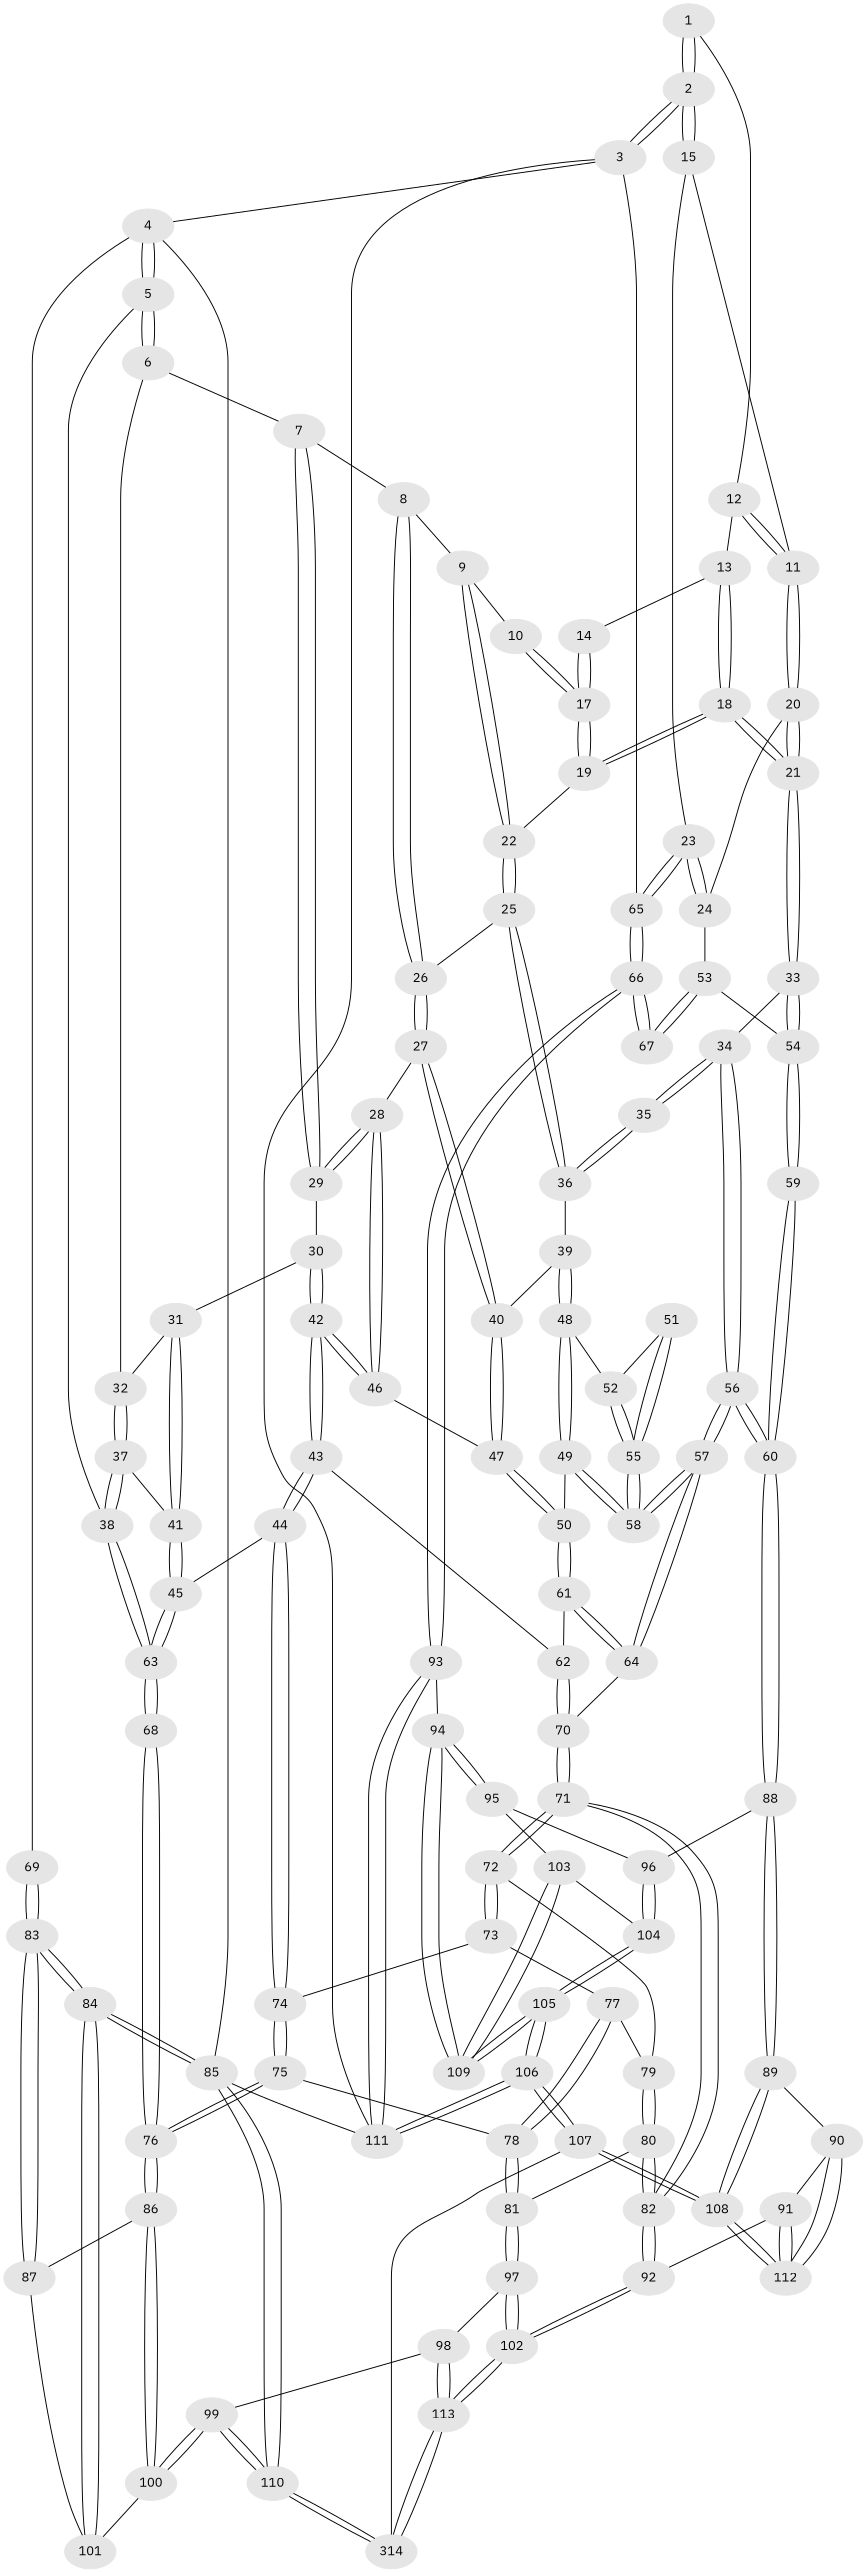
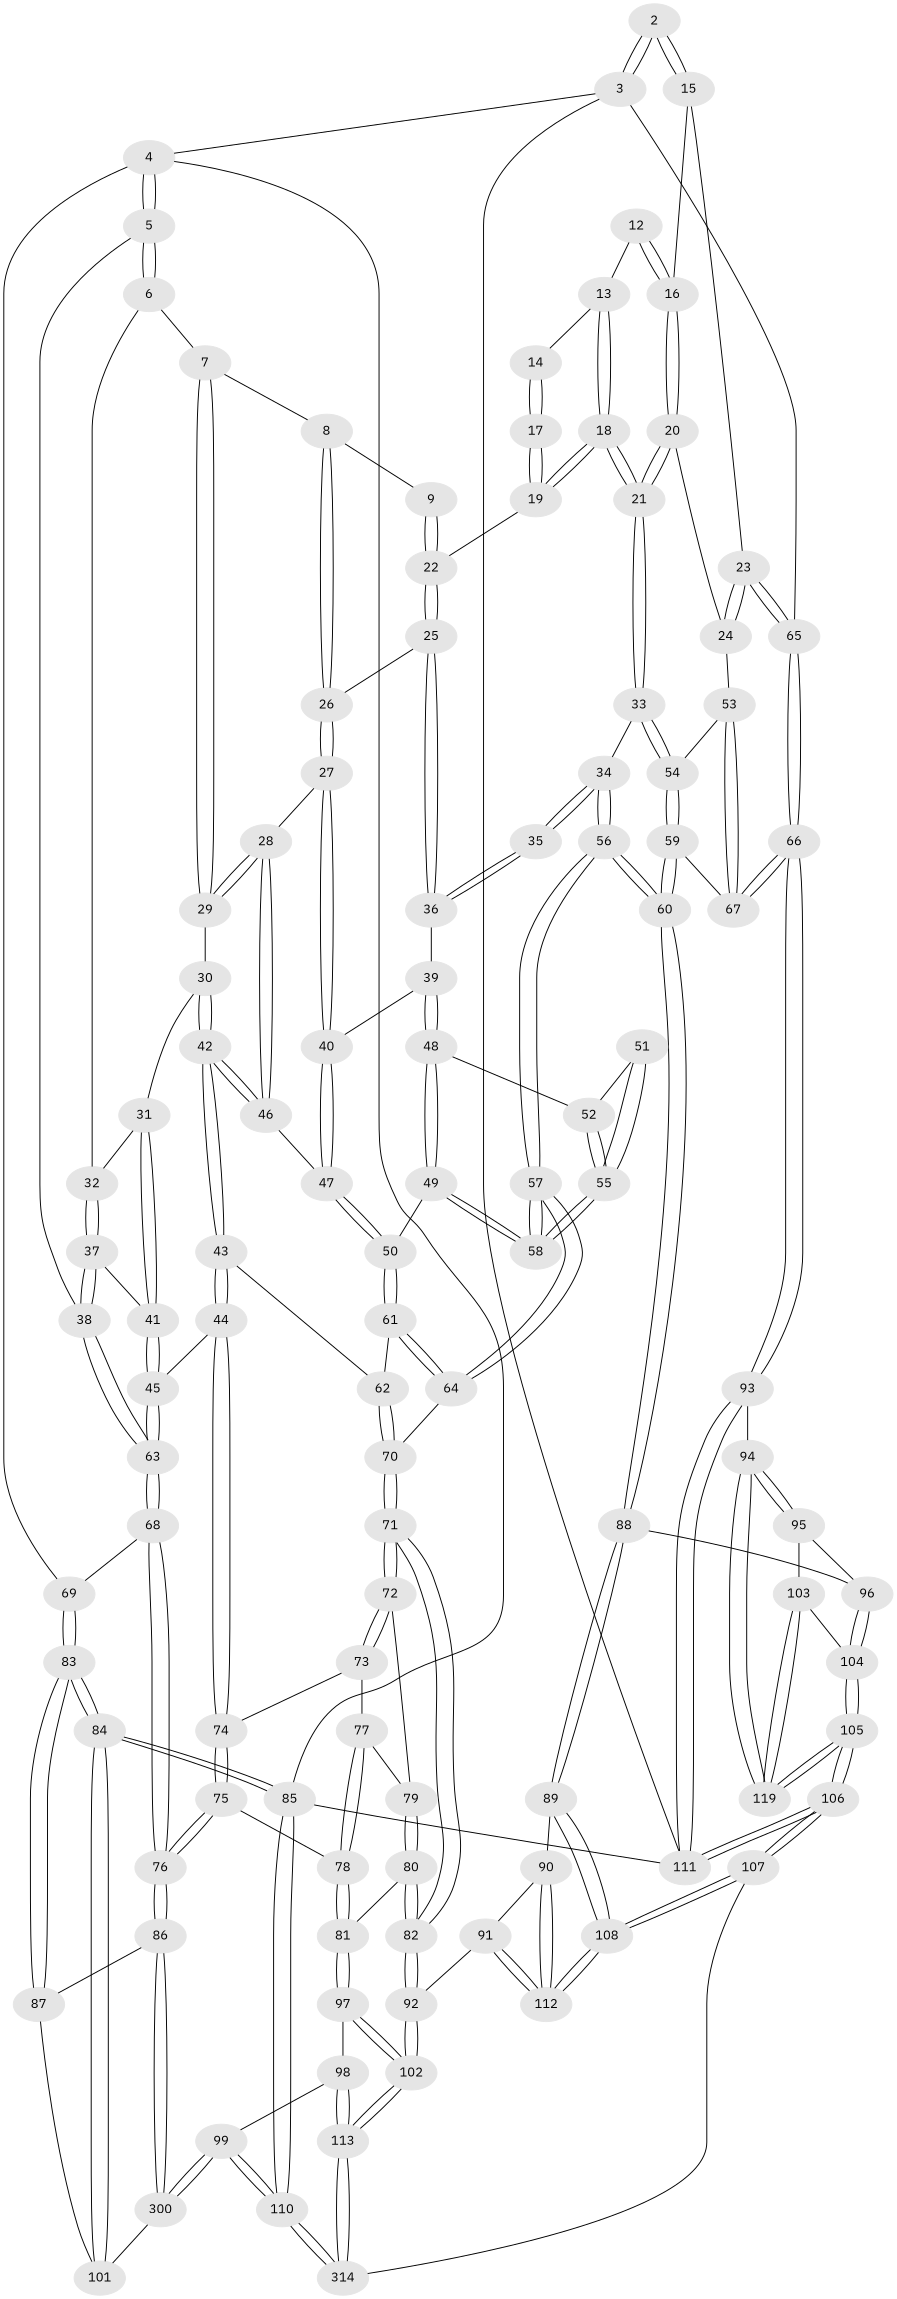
(689, 21) -> none
(793, 568) -> (673, 294)
(516, 636) -> none
none -> (703, 876)
none -> (111, 1560)
(459, 2073) -> (765, 1799)
(151, 2483) -> (161, 2210)
